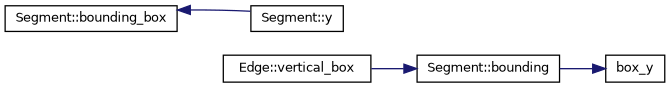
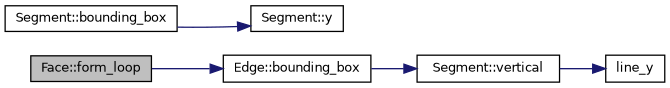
(220, 10) -> (207, 27)
none -> (91, 69)
(297, 69) -> (297, 69)
(488, 69) -> (488, 69)
(635, 69) -> (635, 69)
